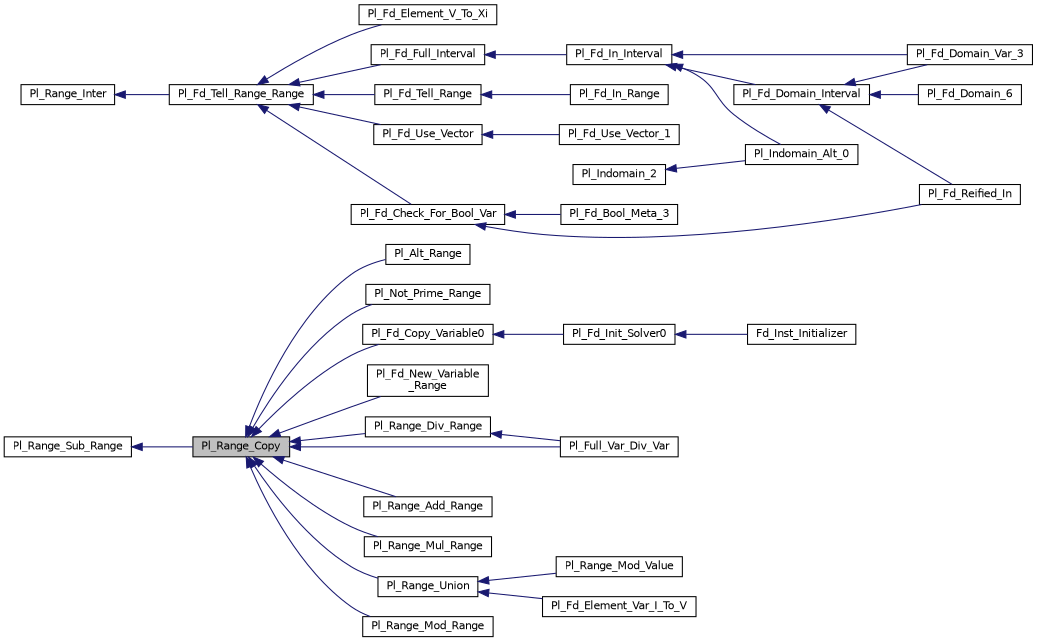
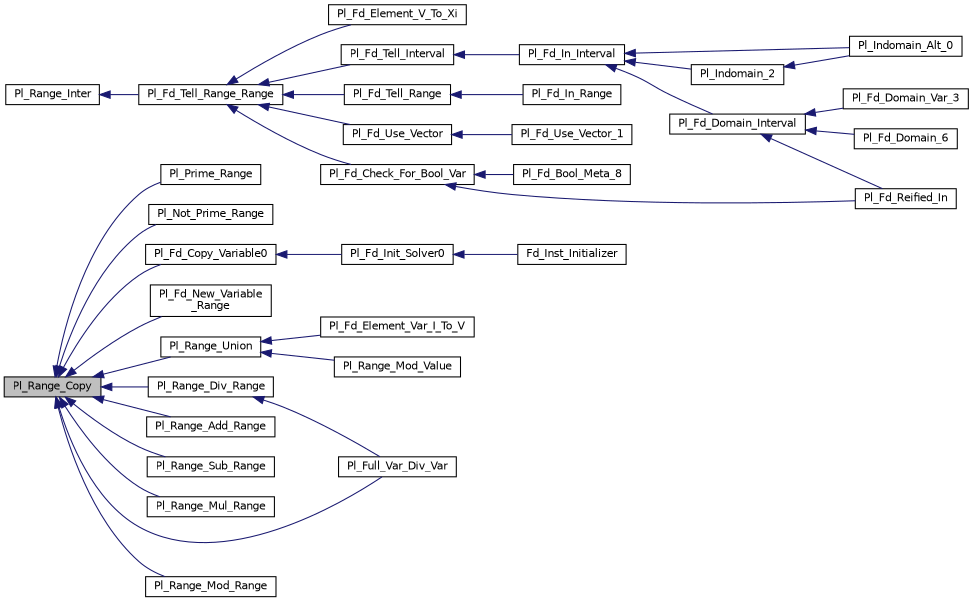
(428, 55) -> (397, 55)
(795, 55) -> (663, 66)
(619, 214) -> (572, 175)
(428, 254) -> (211, 175)
(167, 447) -> (117, 435)
